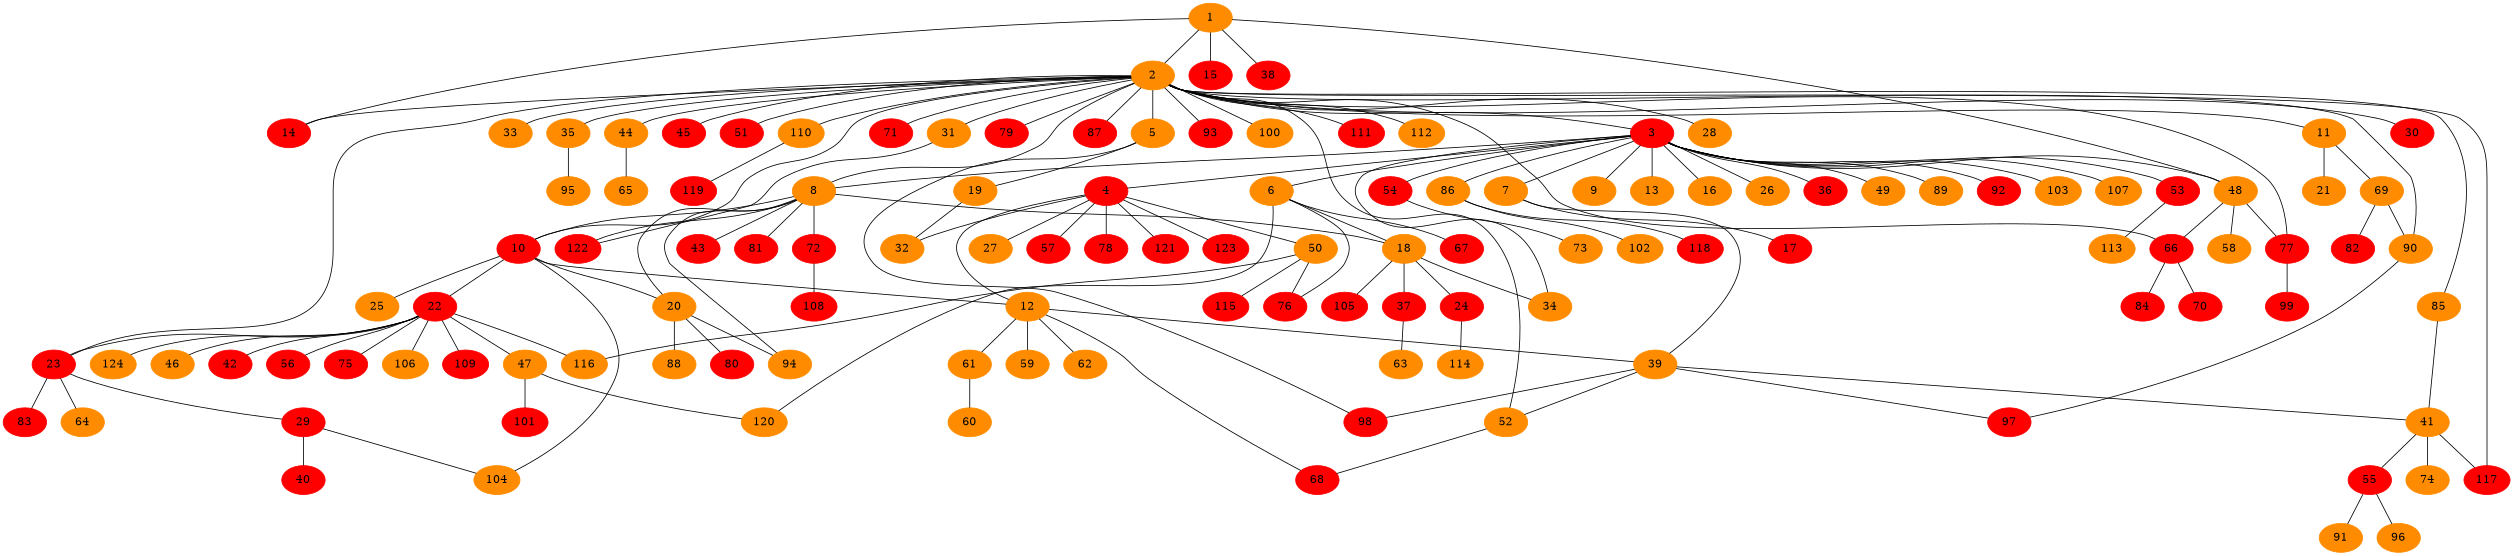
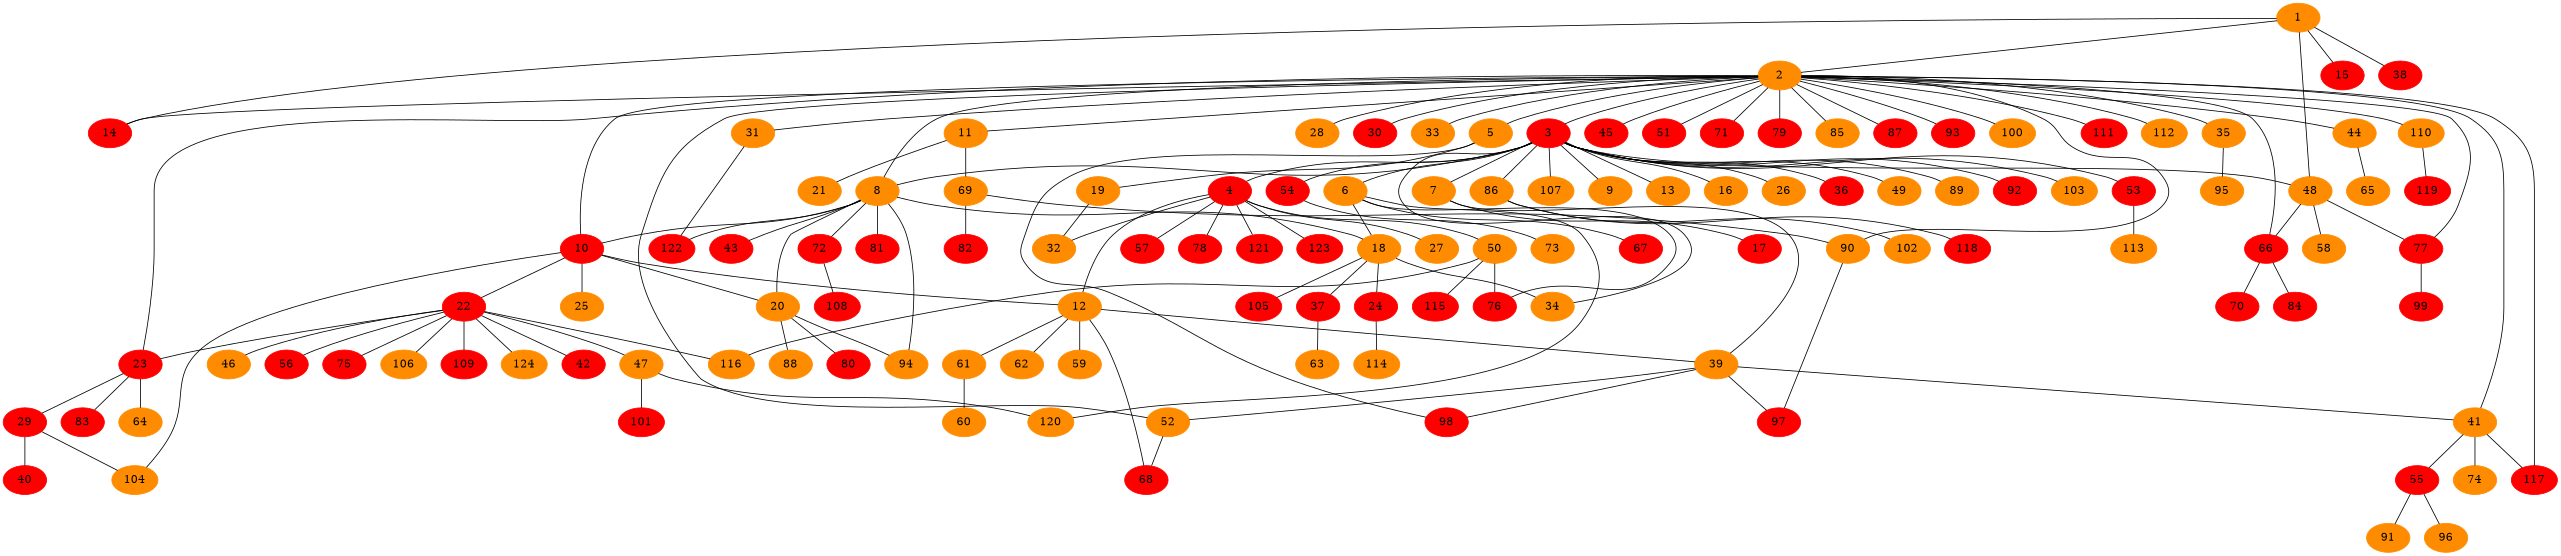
(2433, 364) -> (2458, 115)
